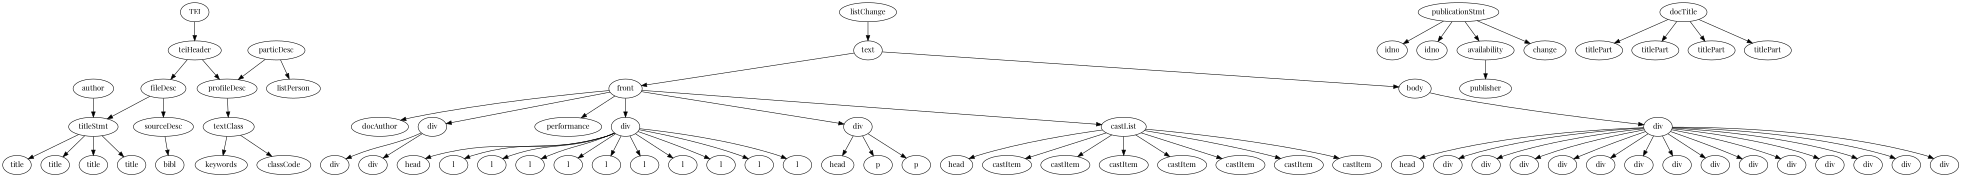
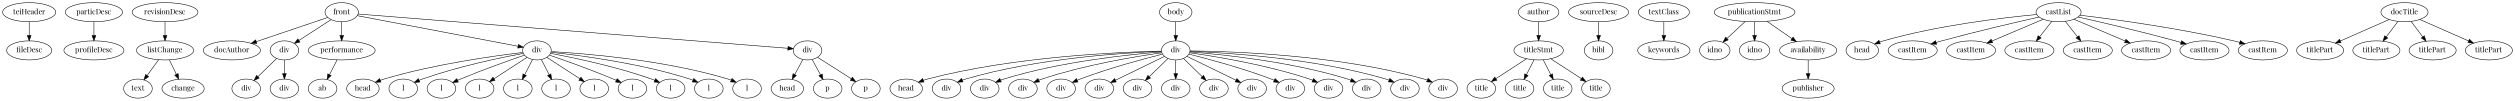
none -> (165, 12)
(195, 12) -> none
(1501, 31) -> (173, 67)
(209, 67) -> none
(750, 69) -> none
(1138, 69) -> none
(293, 89) -> none
none -> (323, 89)
(163, 105) -> none
(228, 105) -> none
(131, 106) -> none
(869, 107) -> none
(284, 165) -> none
